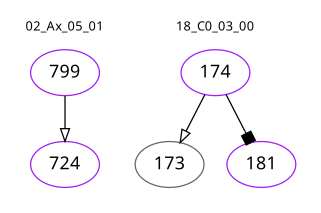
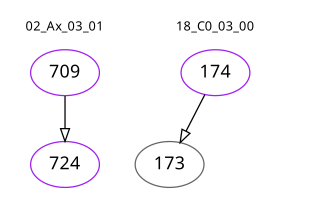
(65, 27) -> (65, 27)
(65, 73) -> (65, 73)
(261, 164) -> none
